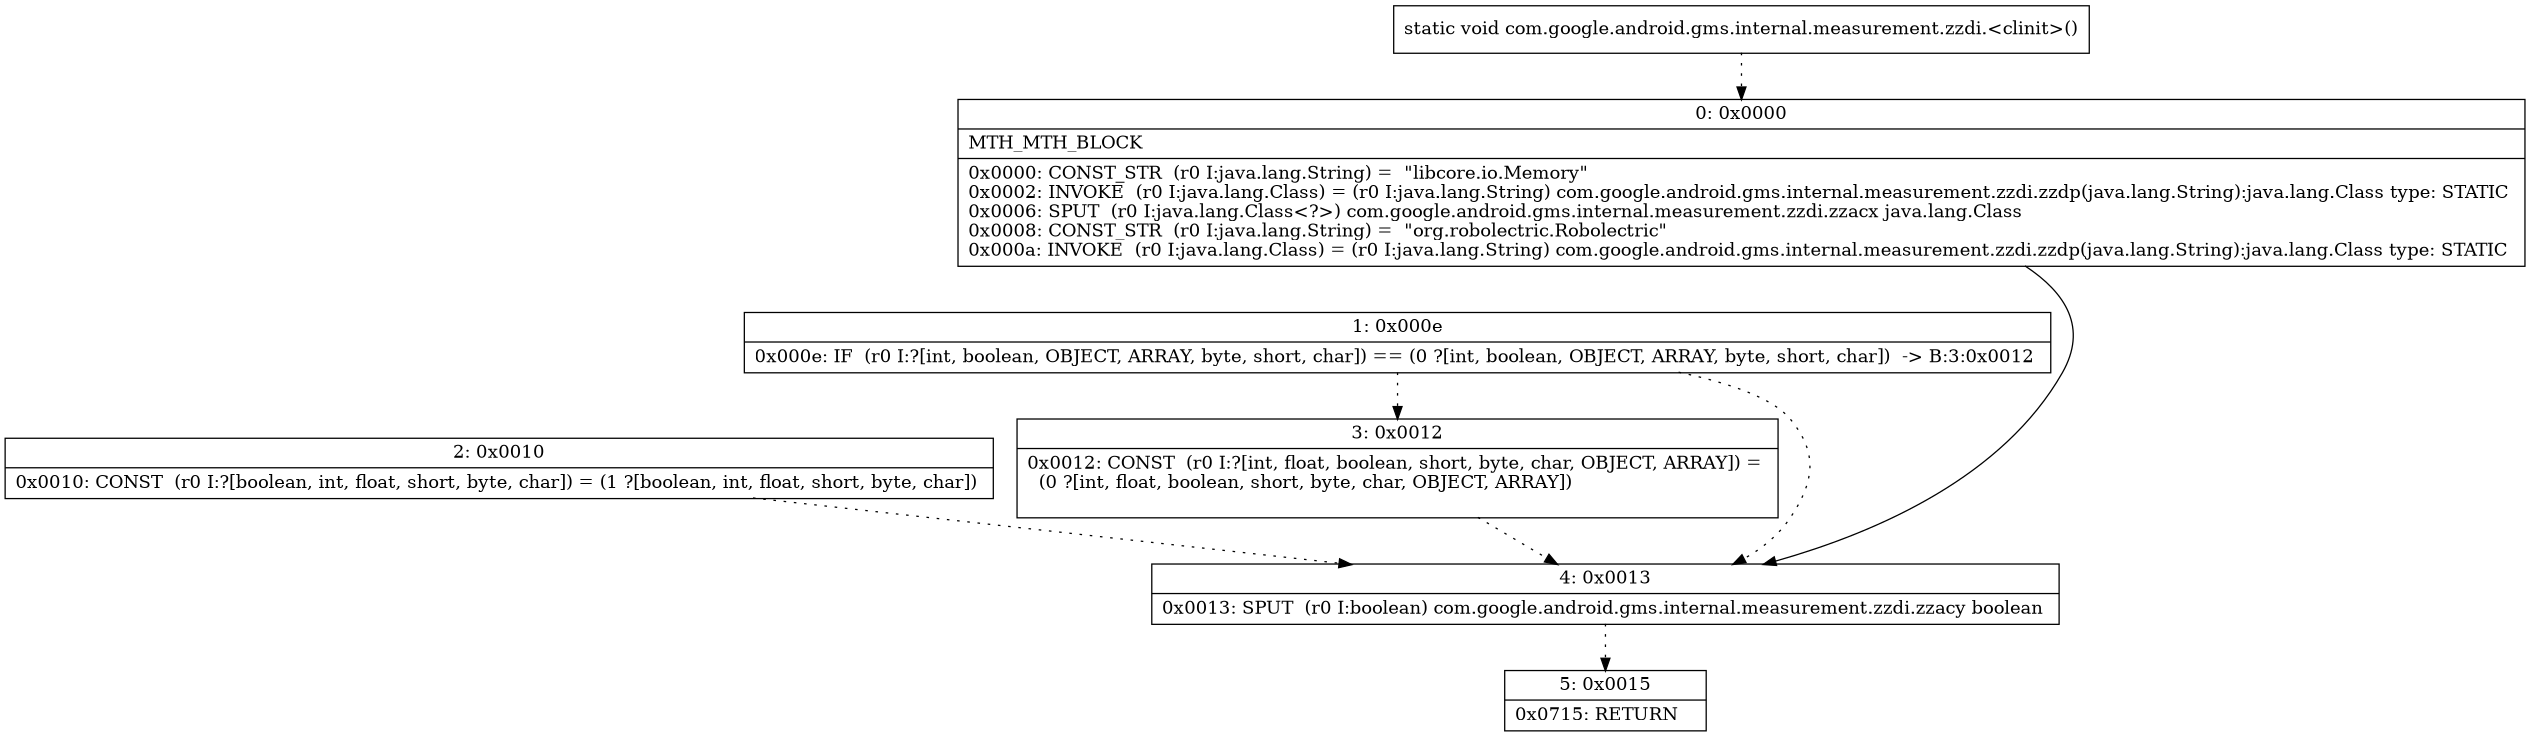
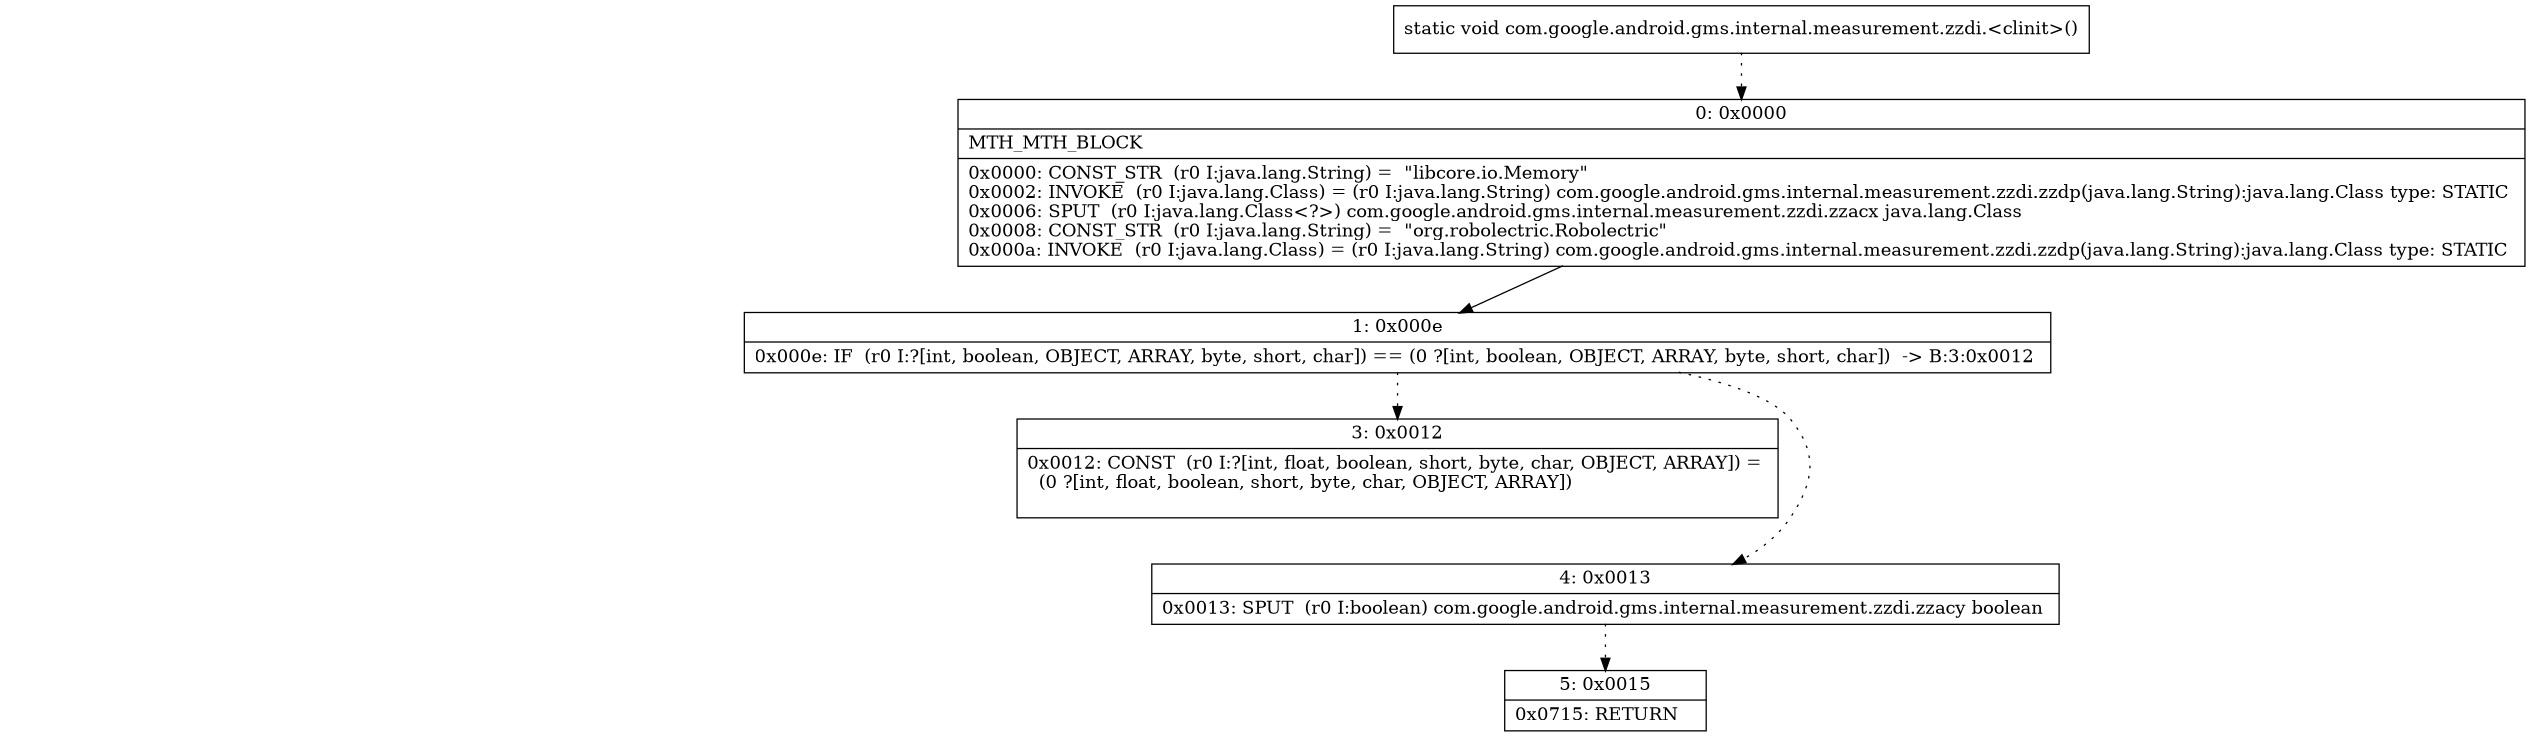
(1989, 457) -> (1517, 287)
(499, 468) -> none
(1512, 538) -> none
